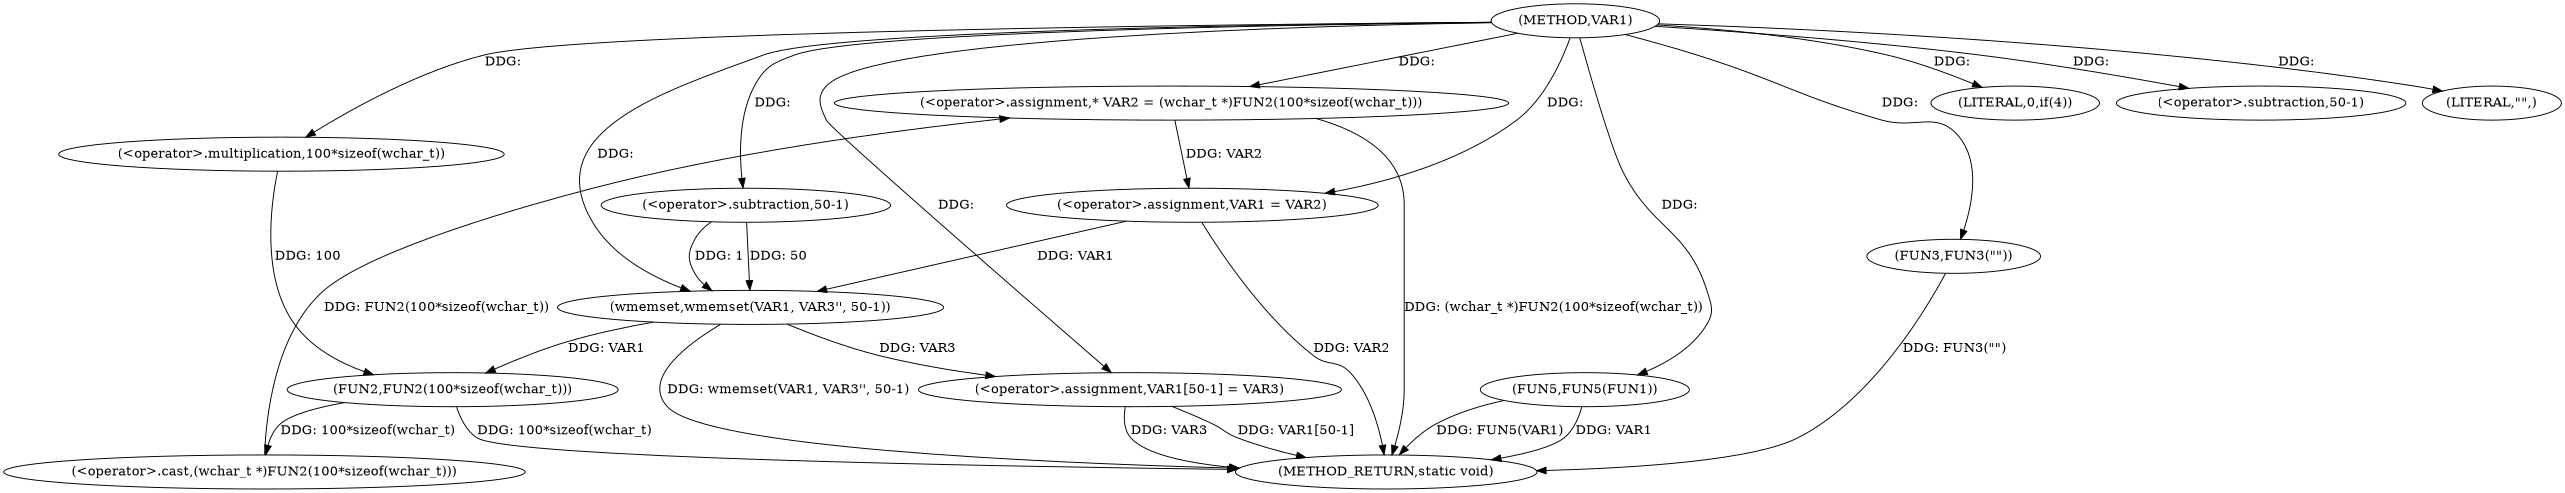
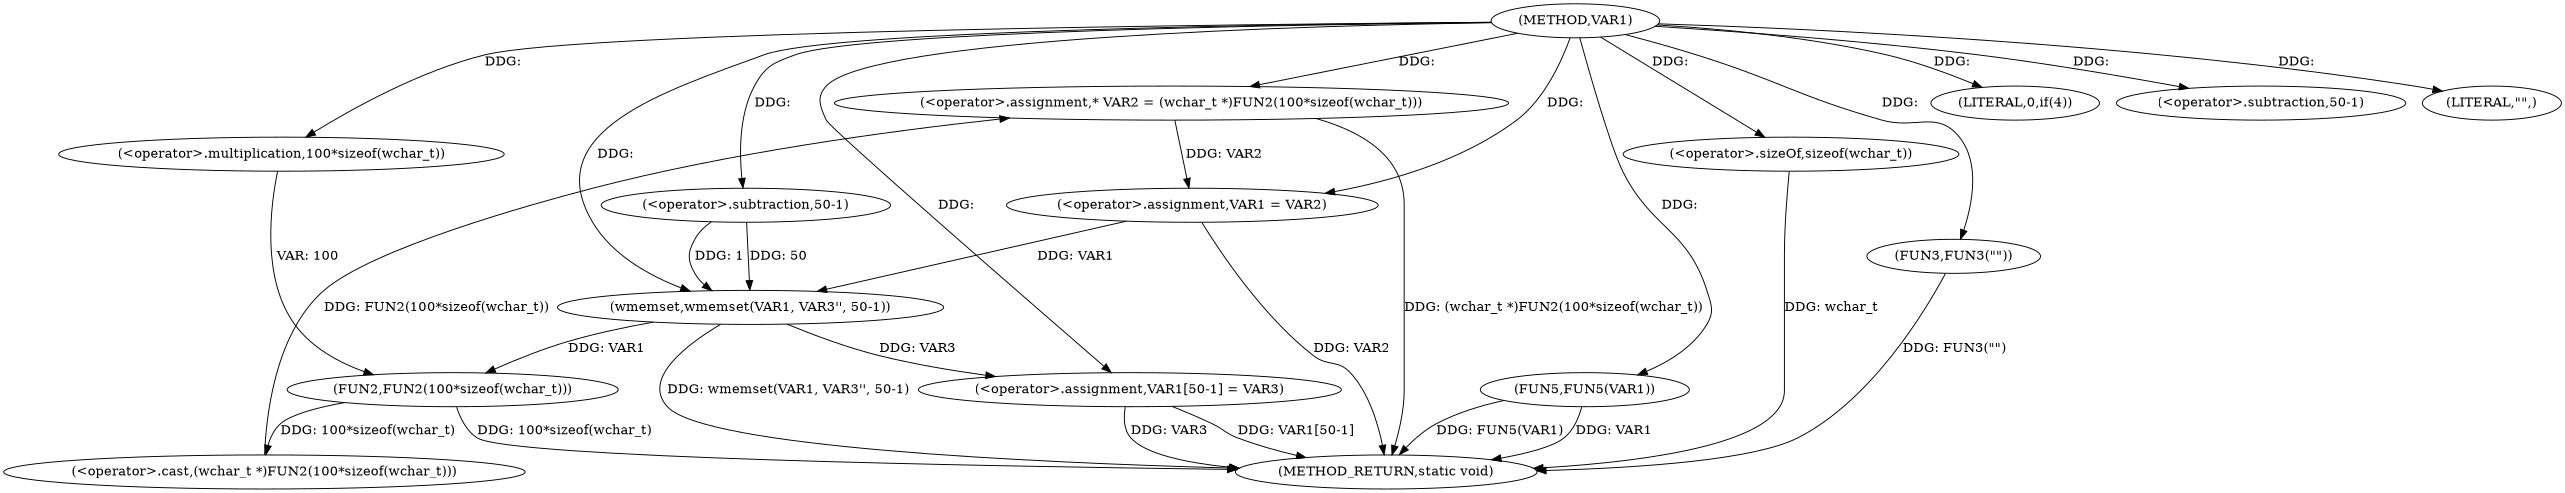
none -> (1791, 154)
(308, 256) -> (308, 256)
(1585, 390) -> (1585, 390)
